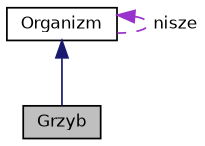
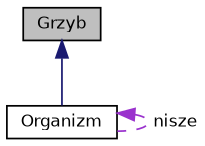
(62, 82) -> (62, 82)
